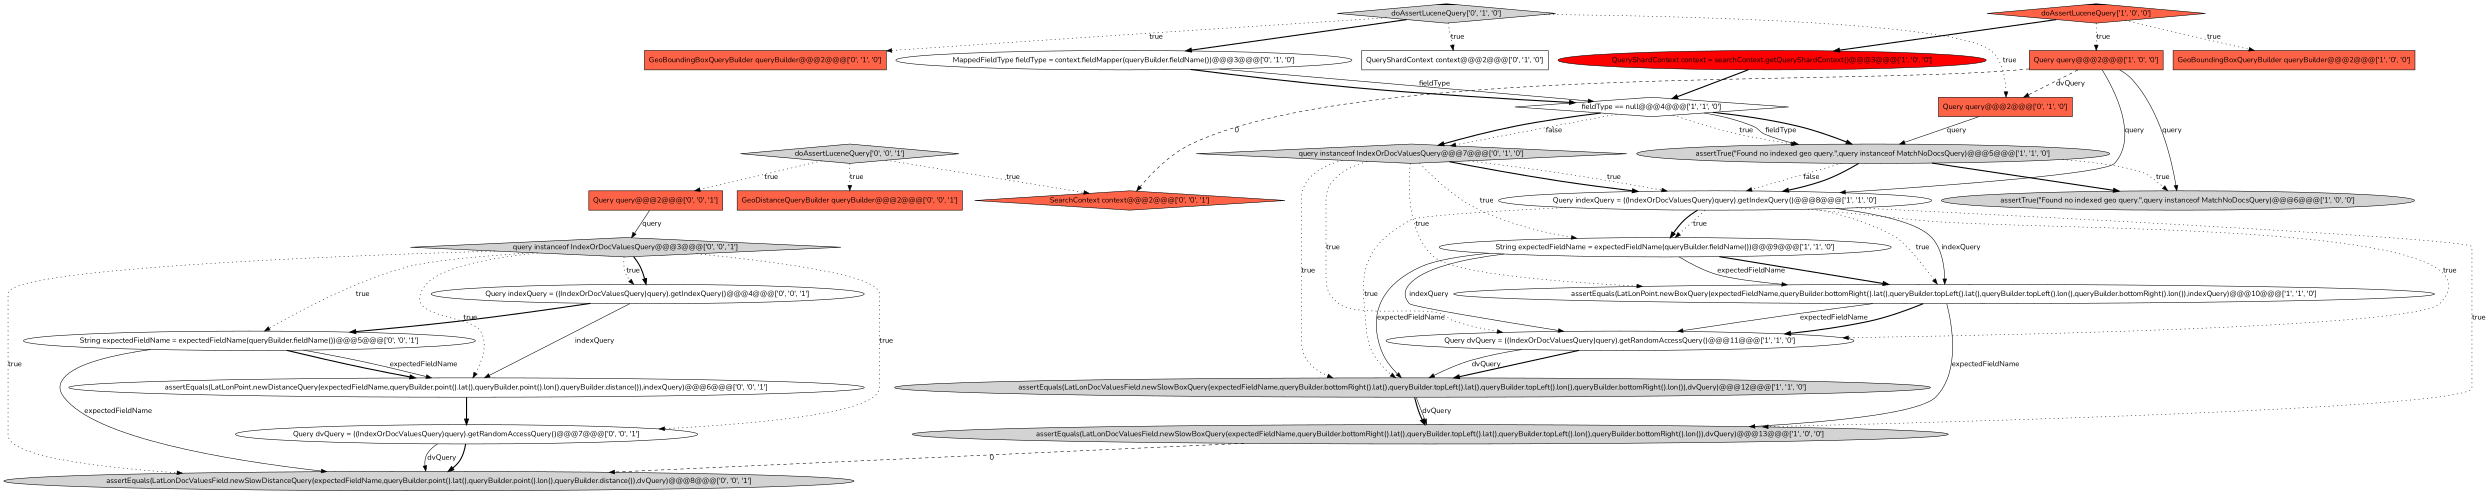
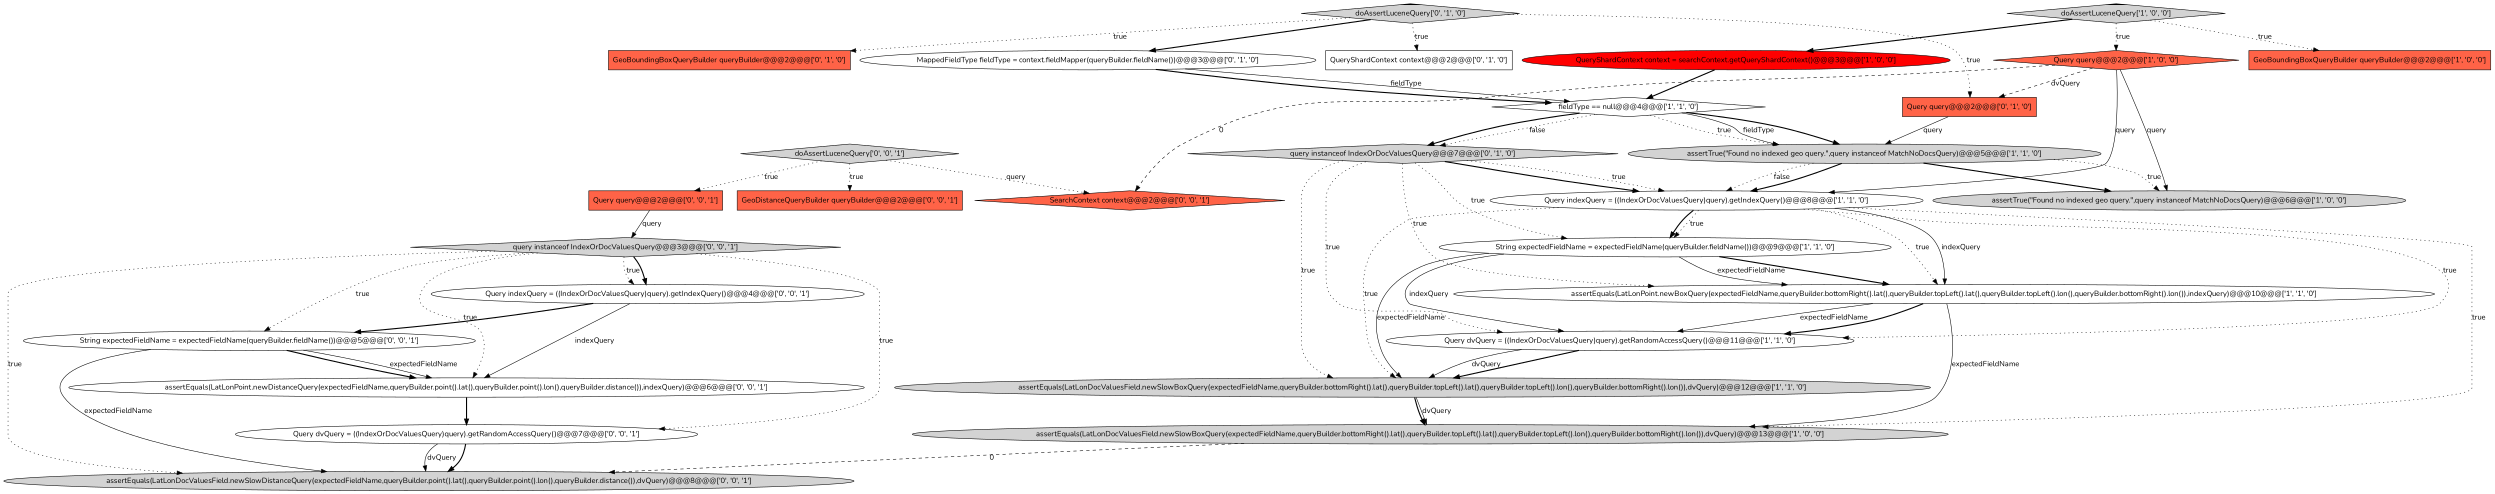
(2096, 13) -> (2116, 13)
(2096, 60) -> (2116, 60)
(1013, 177) -> (1016, 177)
